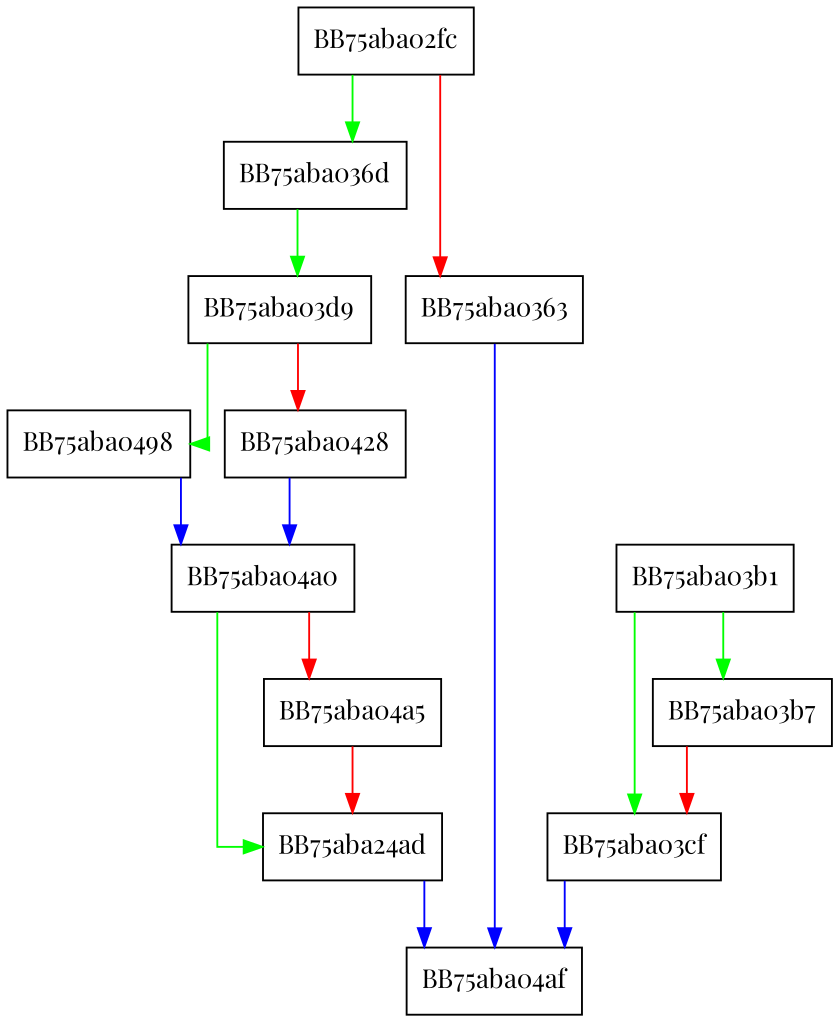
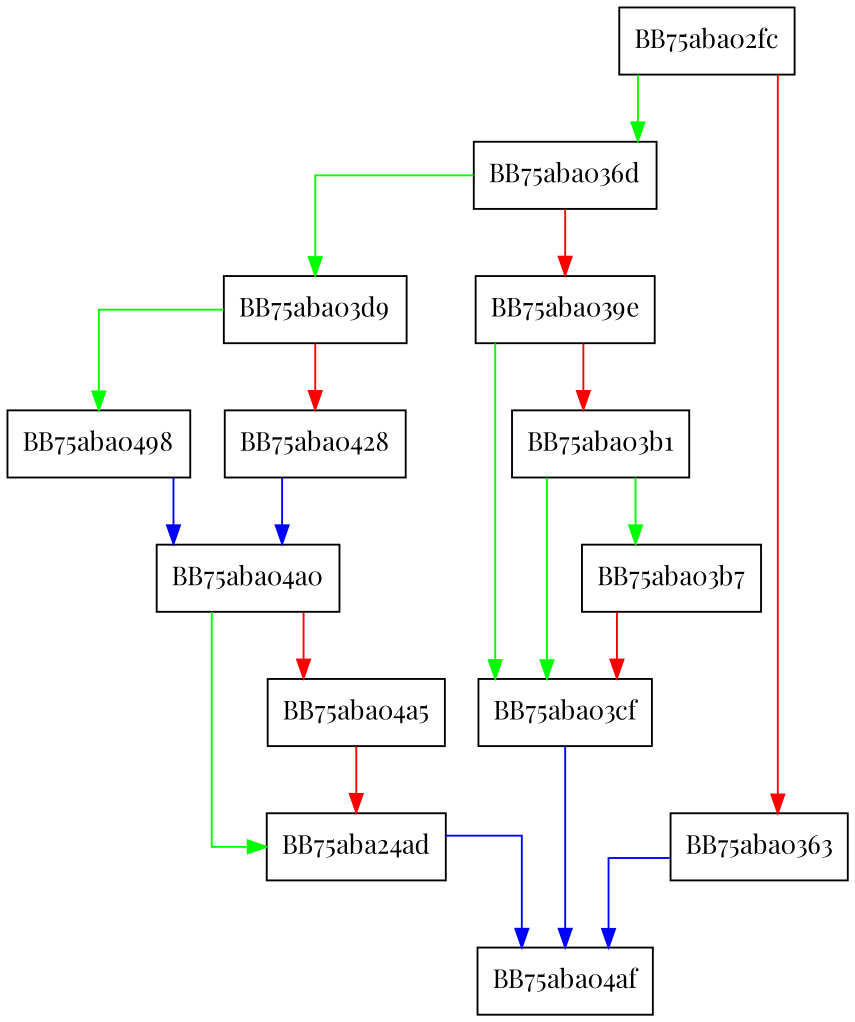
none -> (565, 310)
